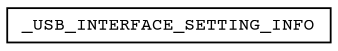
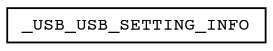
(169, 25) -> (136, 25)
